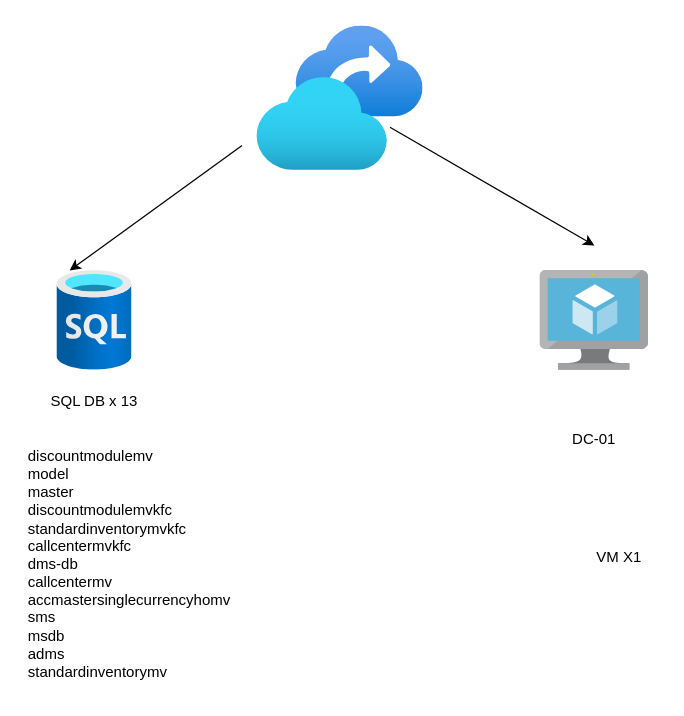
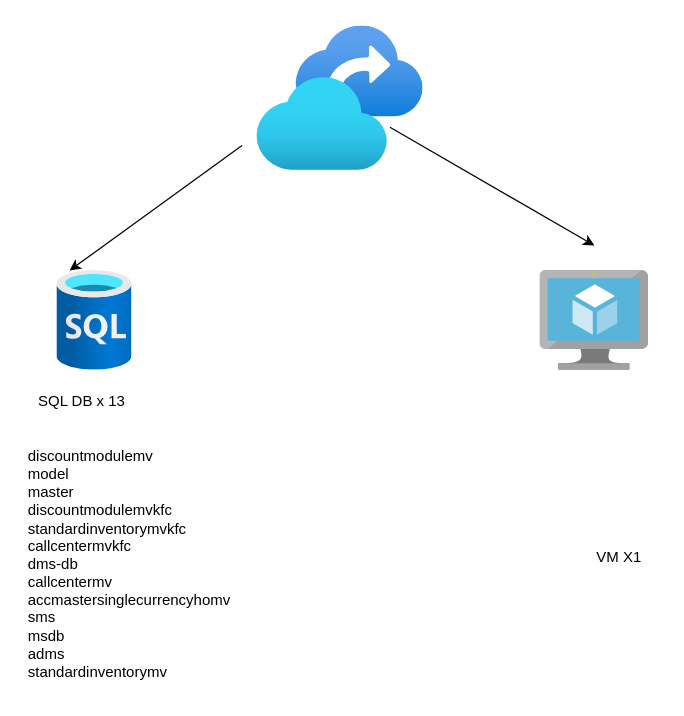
(94, 402) -> (82, 402)
(594, 439) -> none
